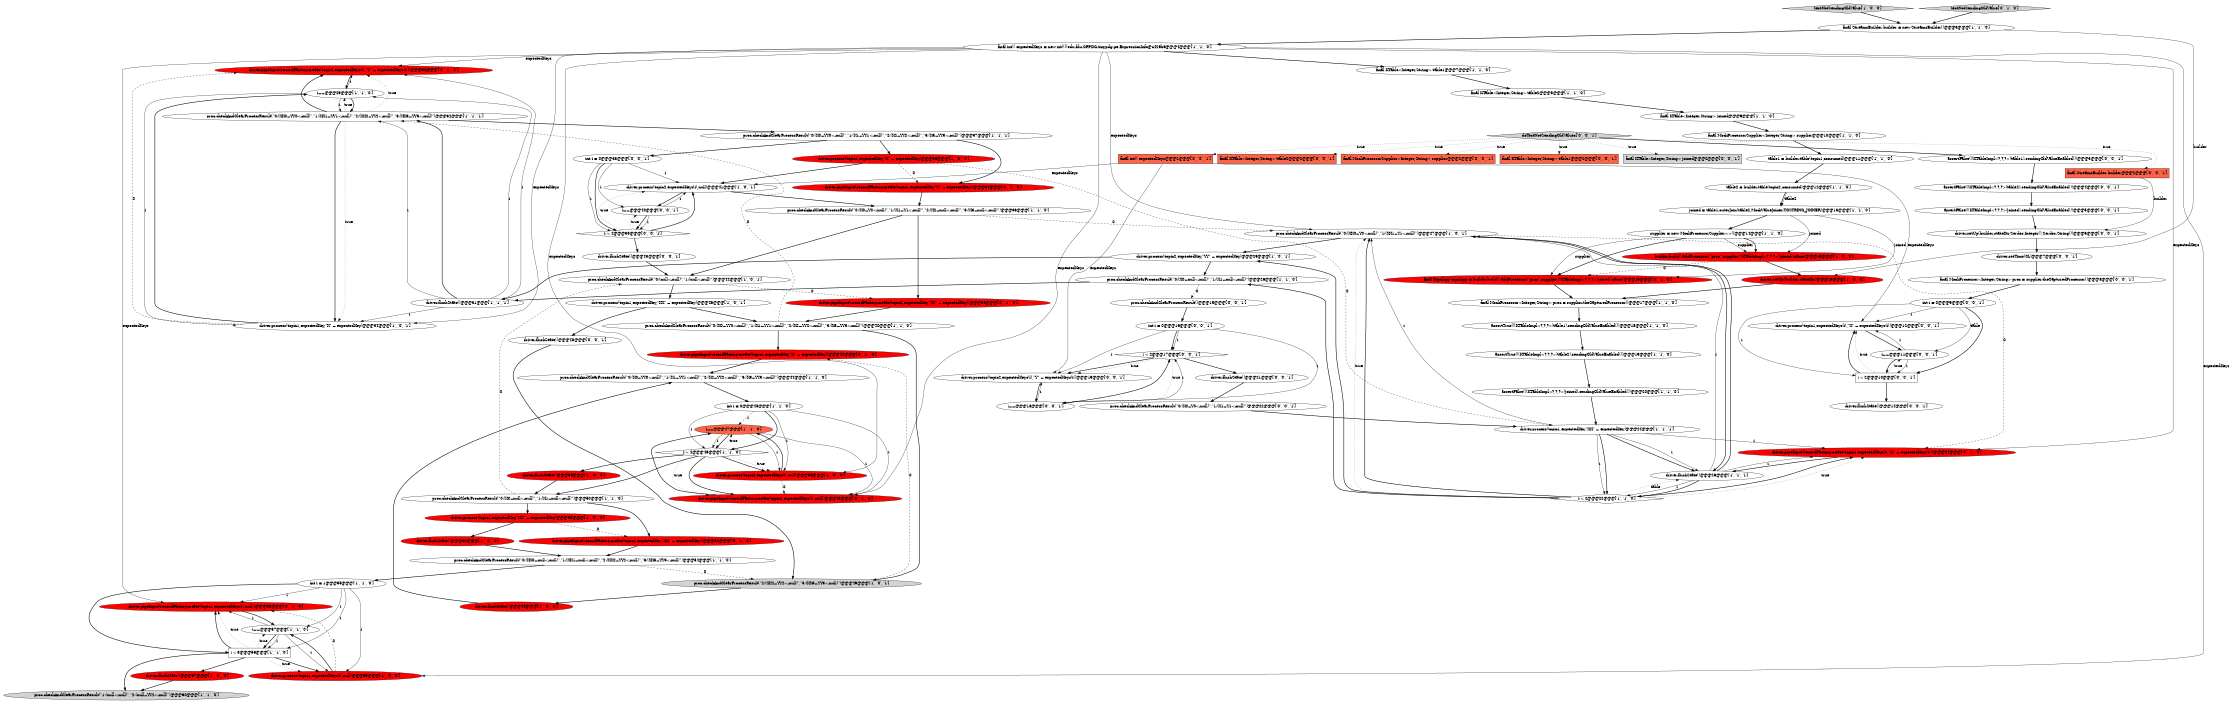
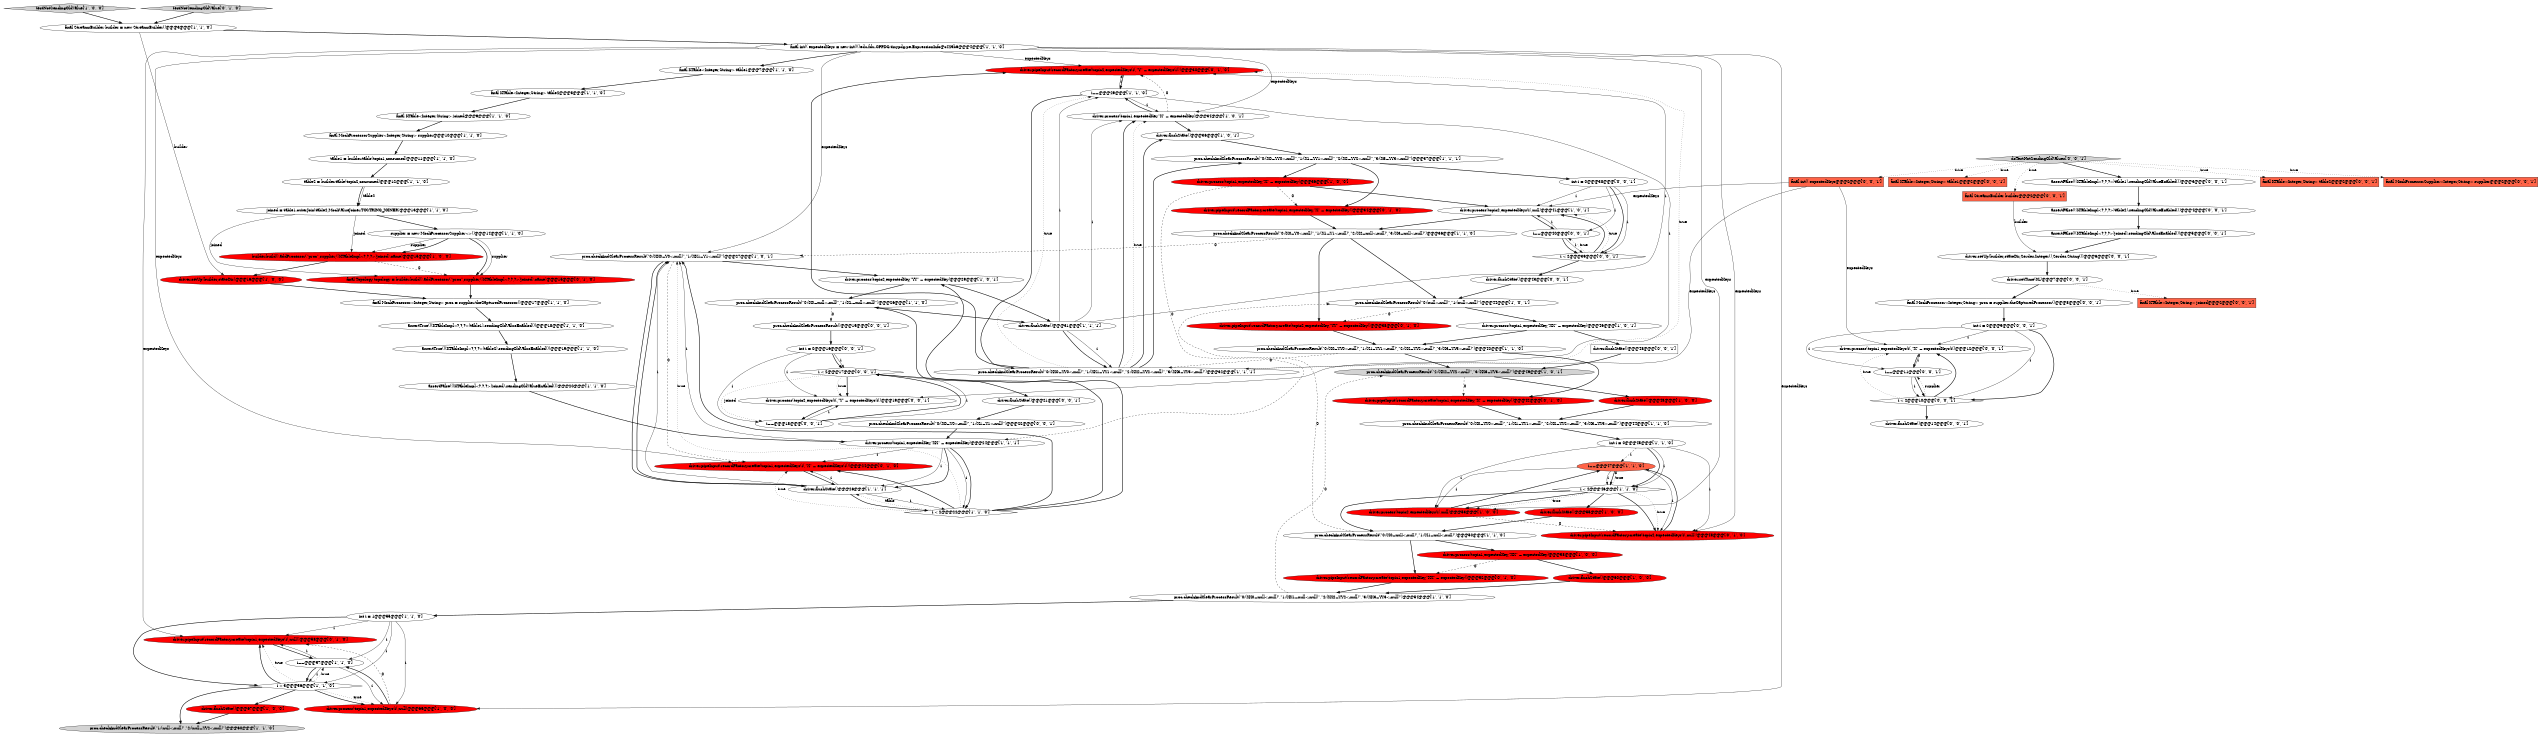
none -> (1197, 136)
(1616, 147) -> (2119, 291)
(1683, 159) -> (2197, 303)
(1975, 326) -> (1809, 349)
(565, 340) -> (1634, 349)
(1898, 366) -> (1932, 387)
(1176, 378) -> (730, 401)
(1886, 378) -> (1927, 401)
(259, 653) -> (306, 686)
